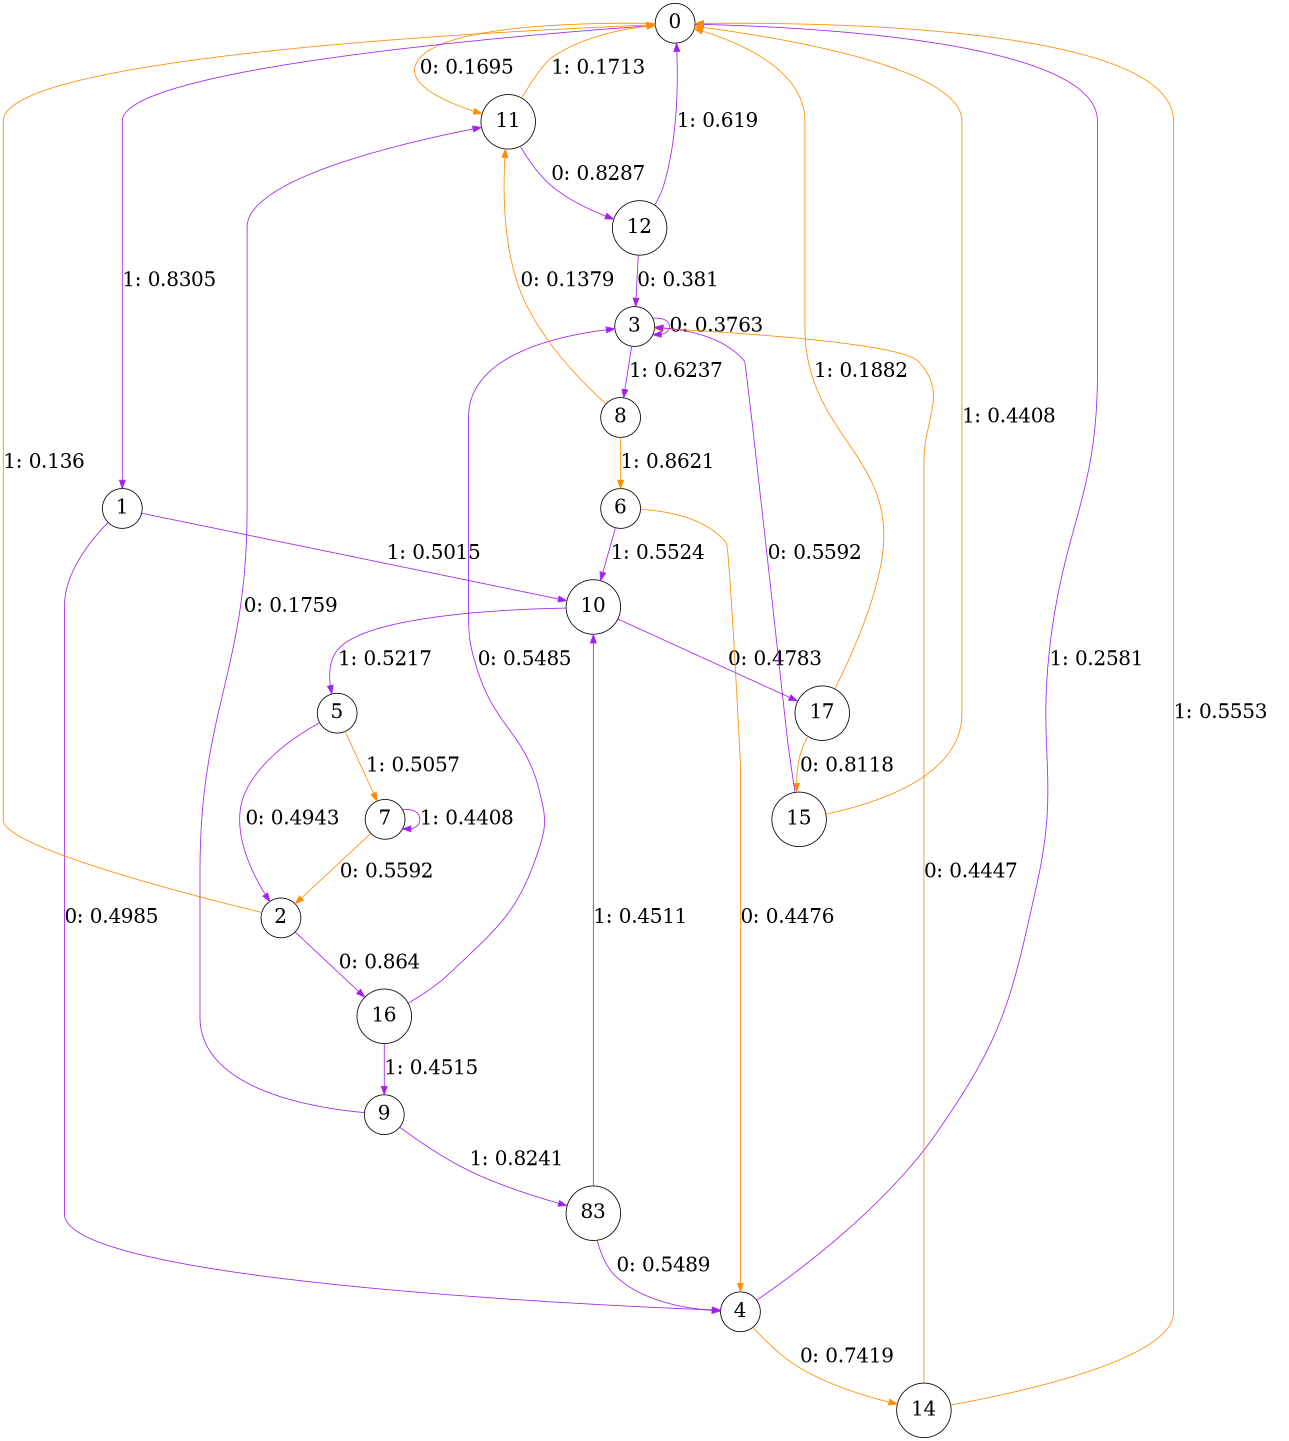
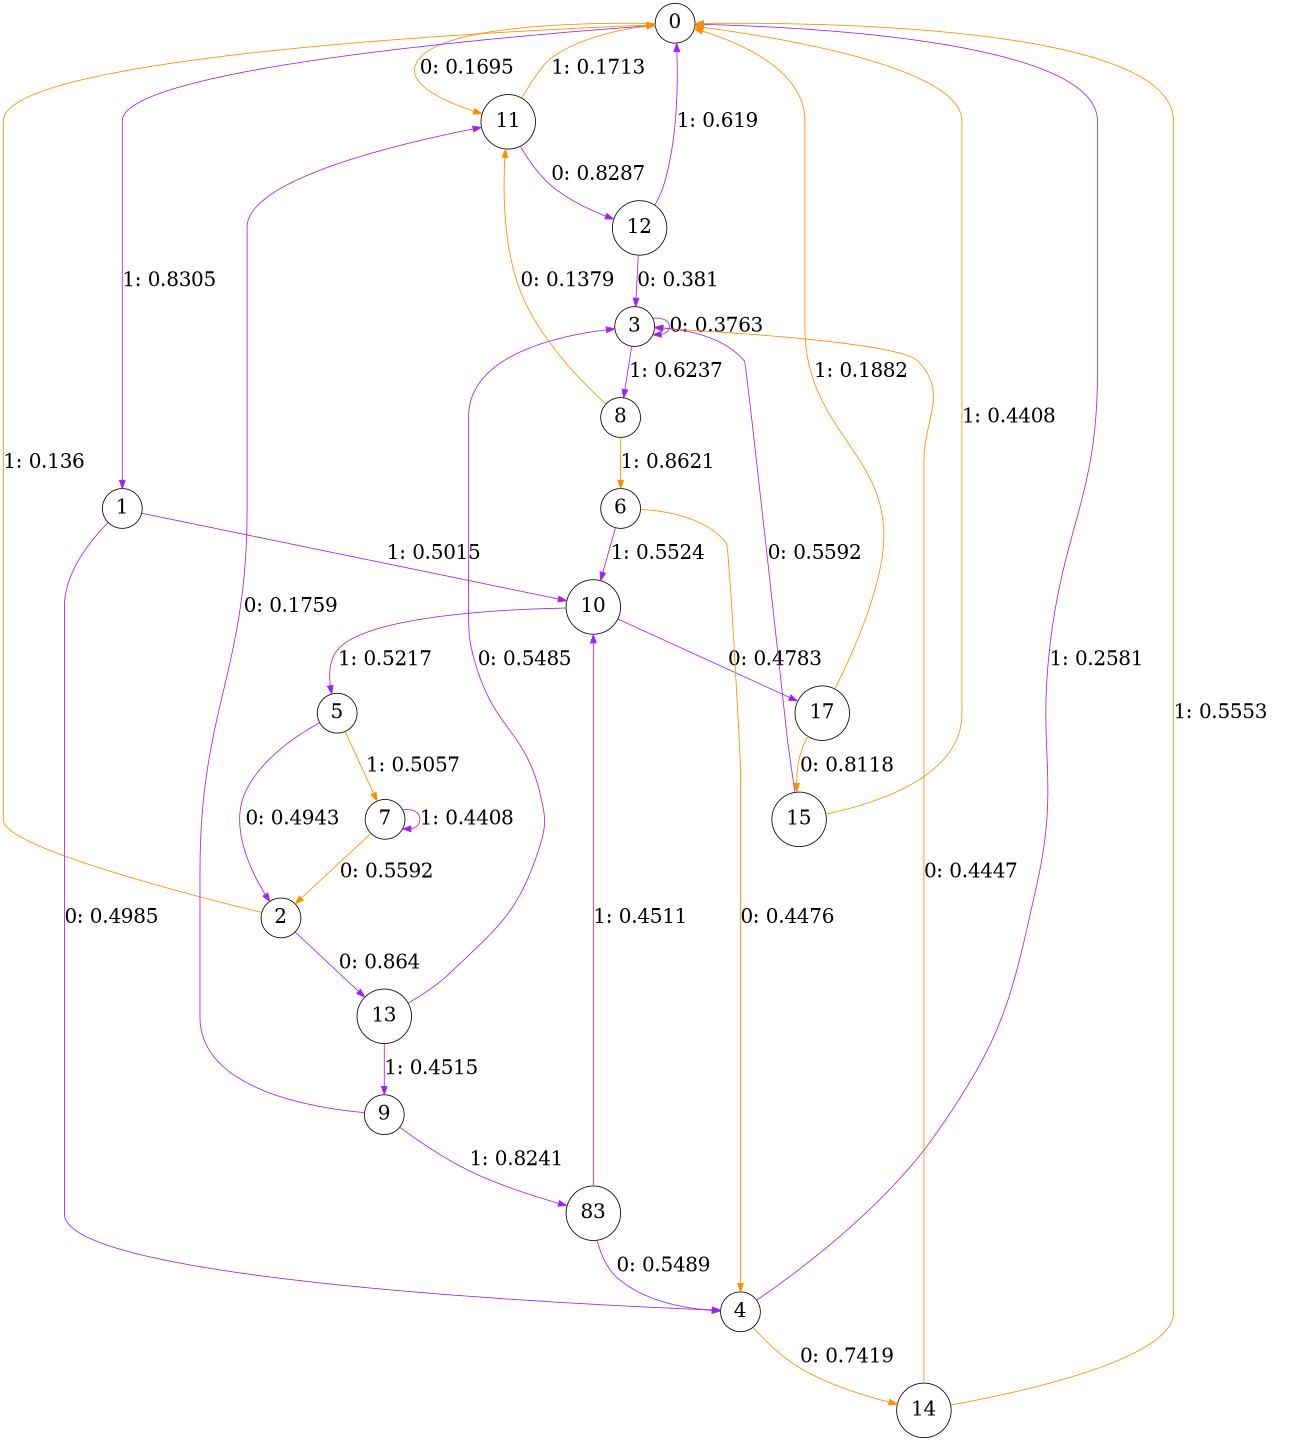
(384, 1016) -> (384, 1016)
